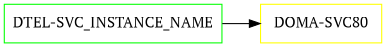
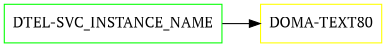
(321, 24) -> (321, 24)
